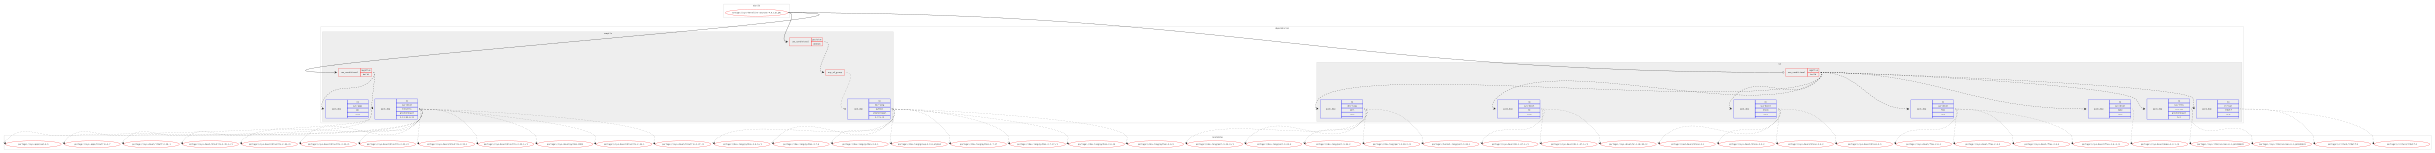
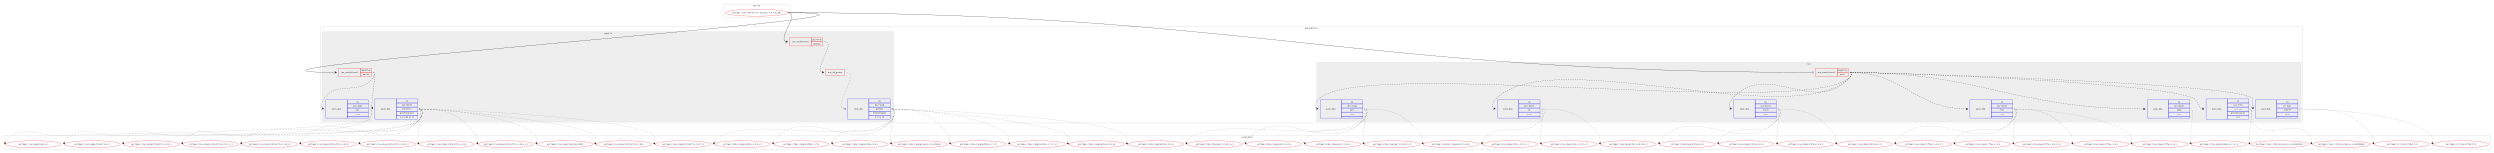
(152, 144) -> (152, 144)
none -> (1924, 144)
